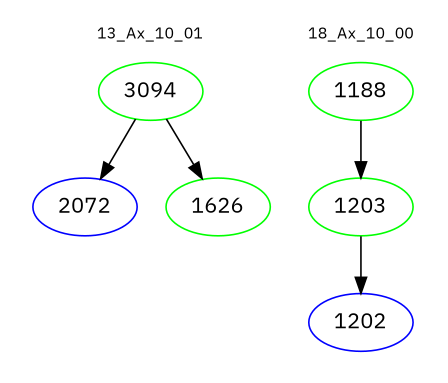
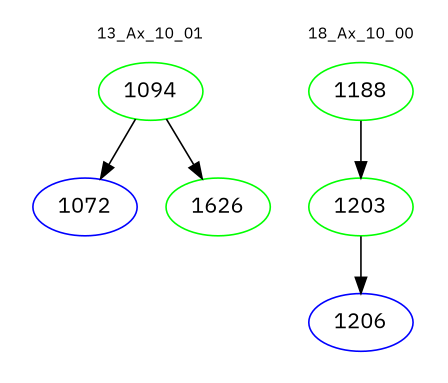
(151, 91) -> (151, 91)
(85, 207) -> (85, 207)
(361, 322) -> (361, 322)
